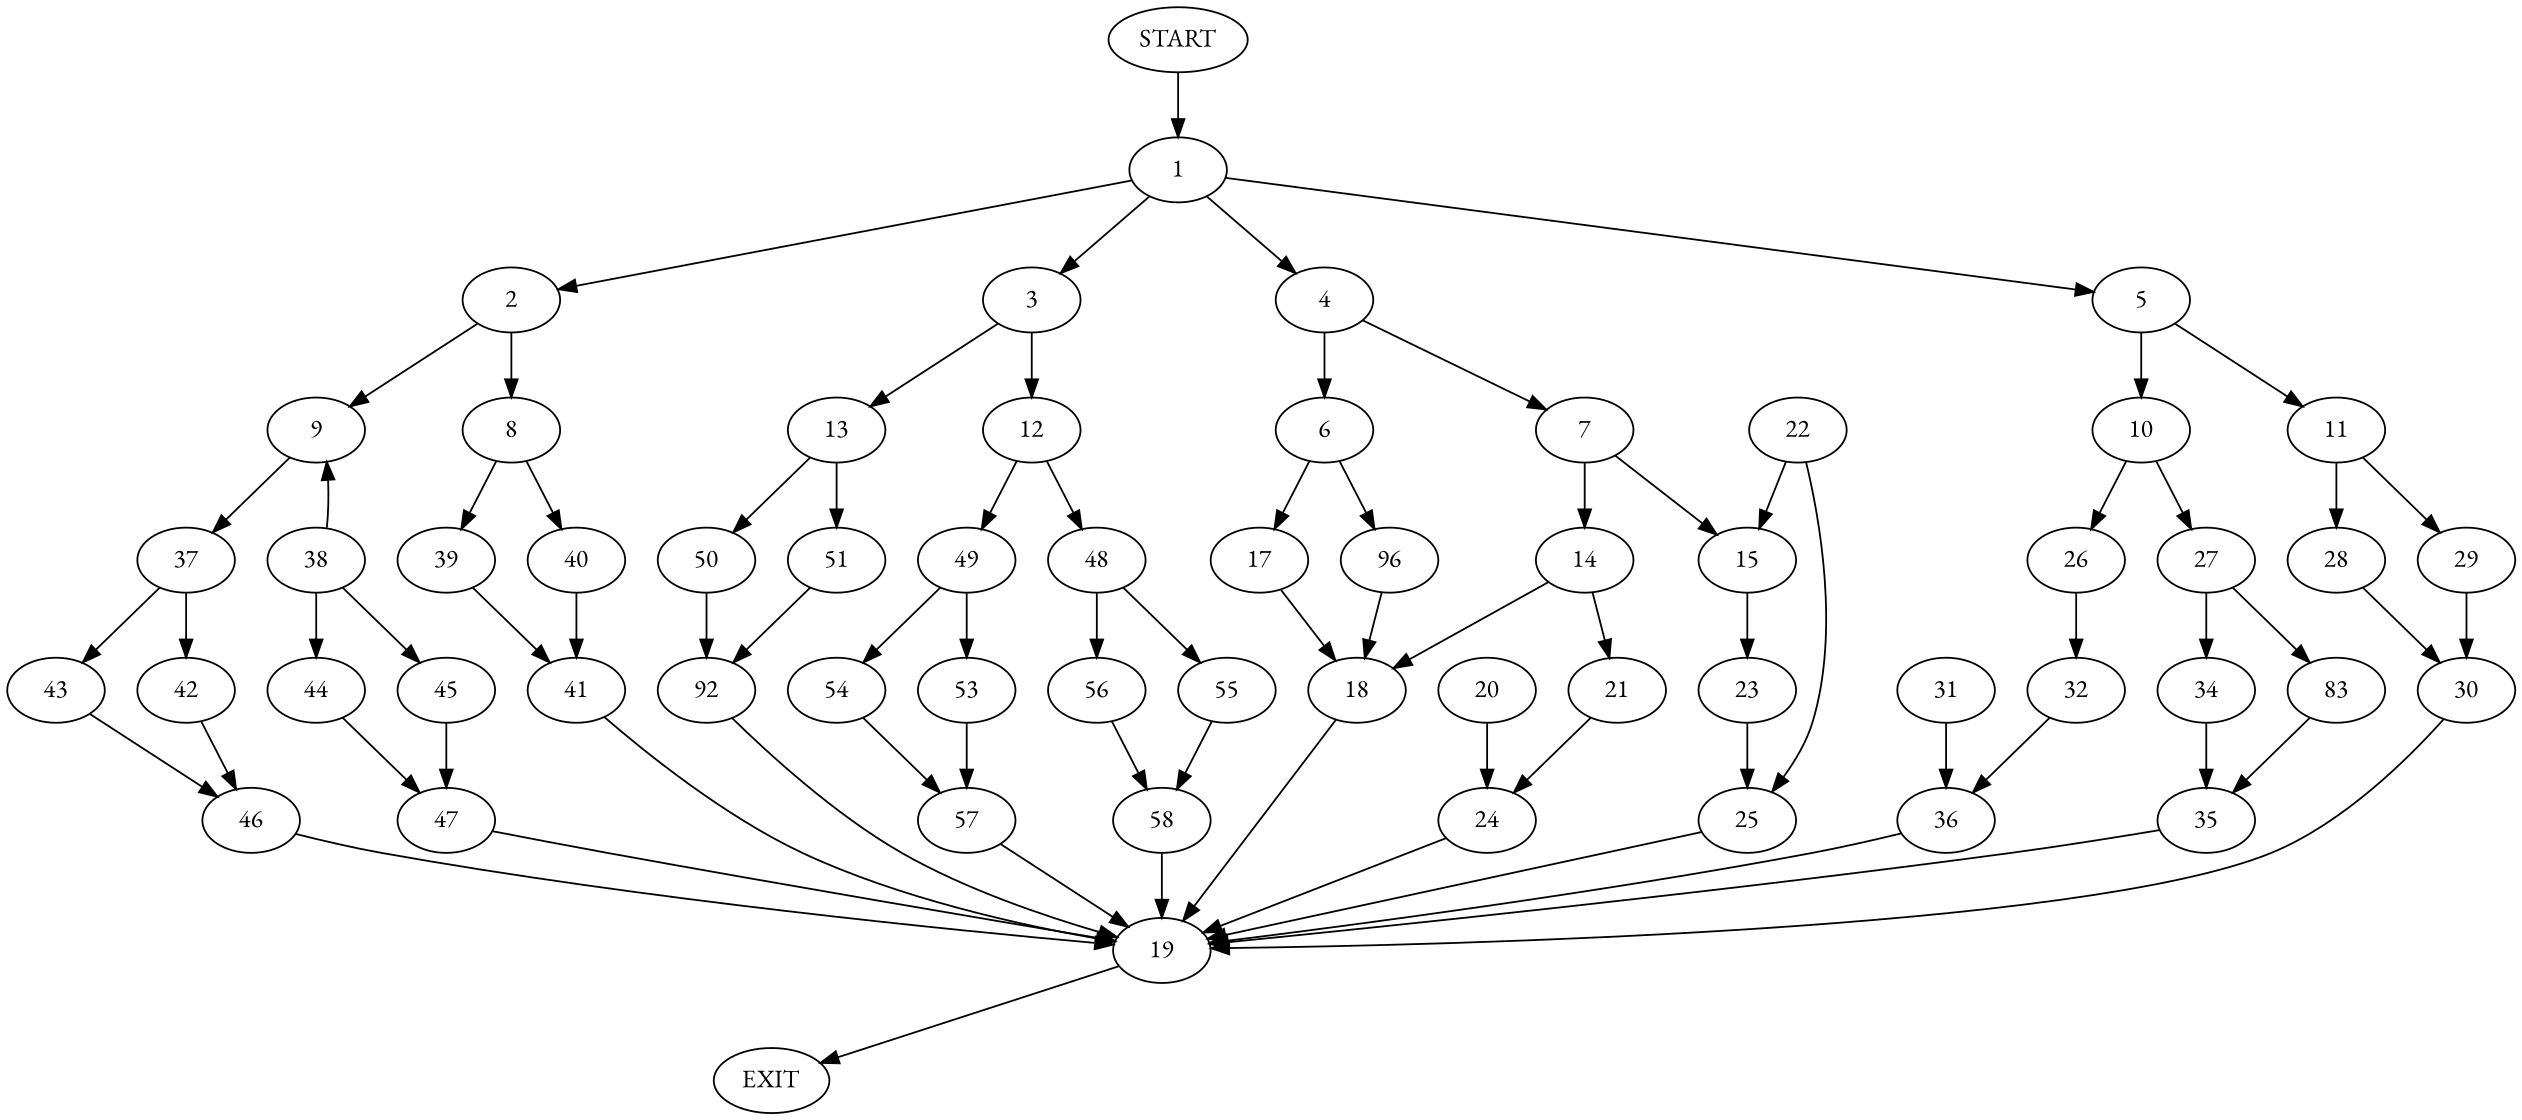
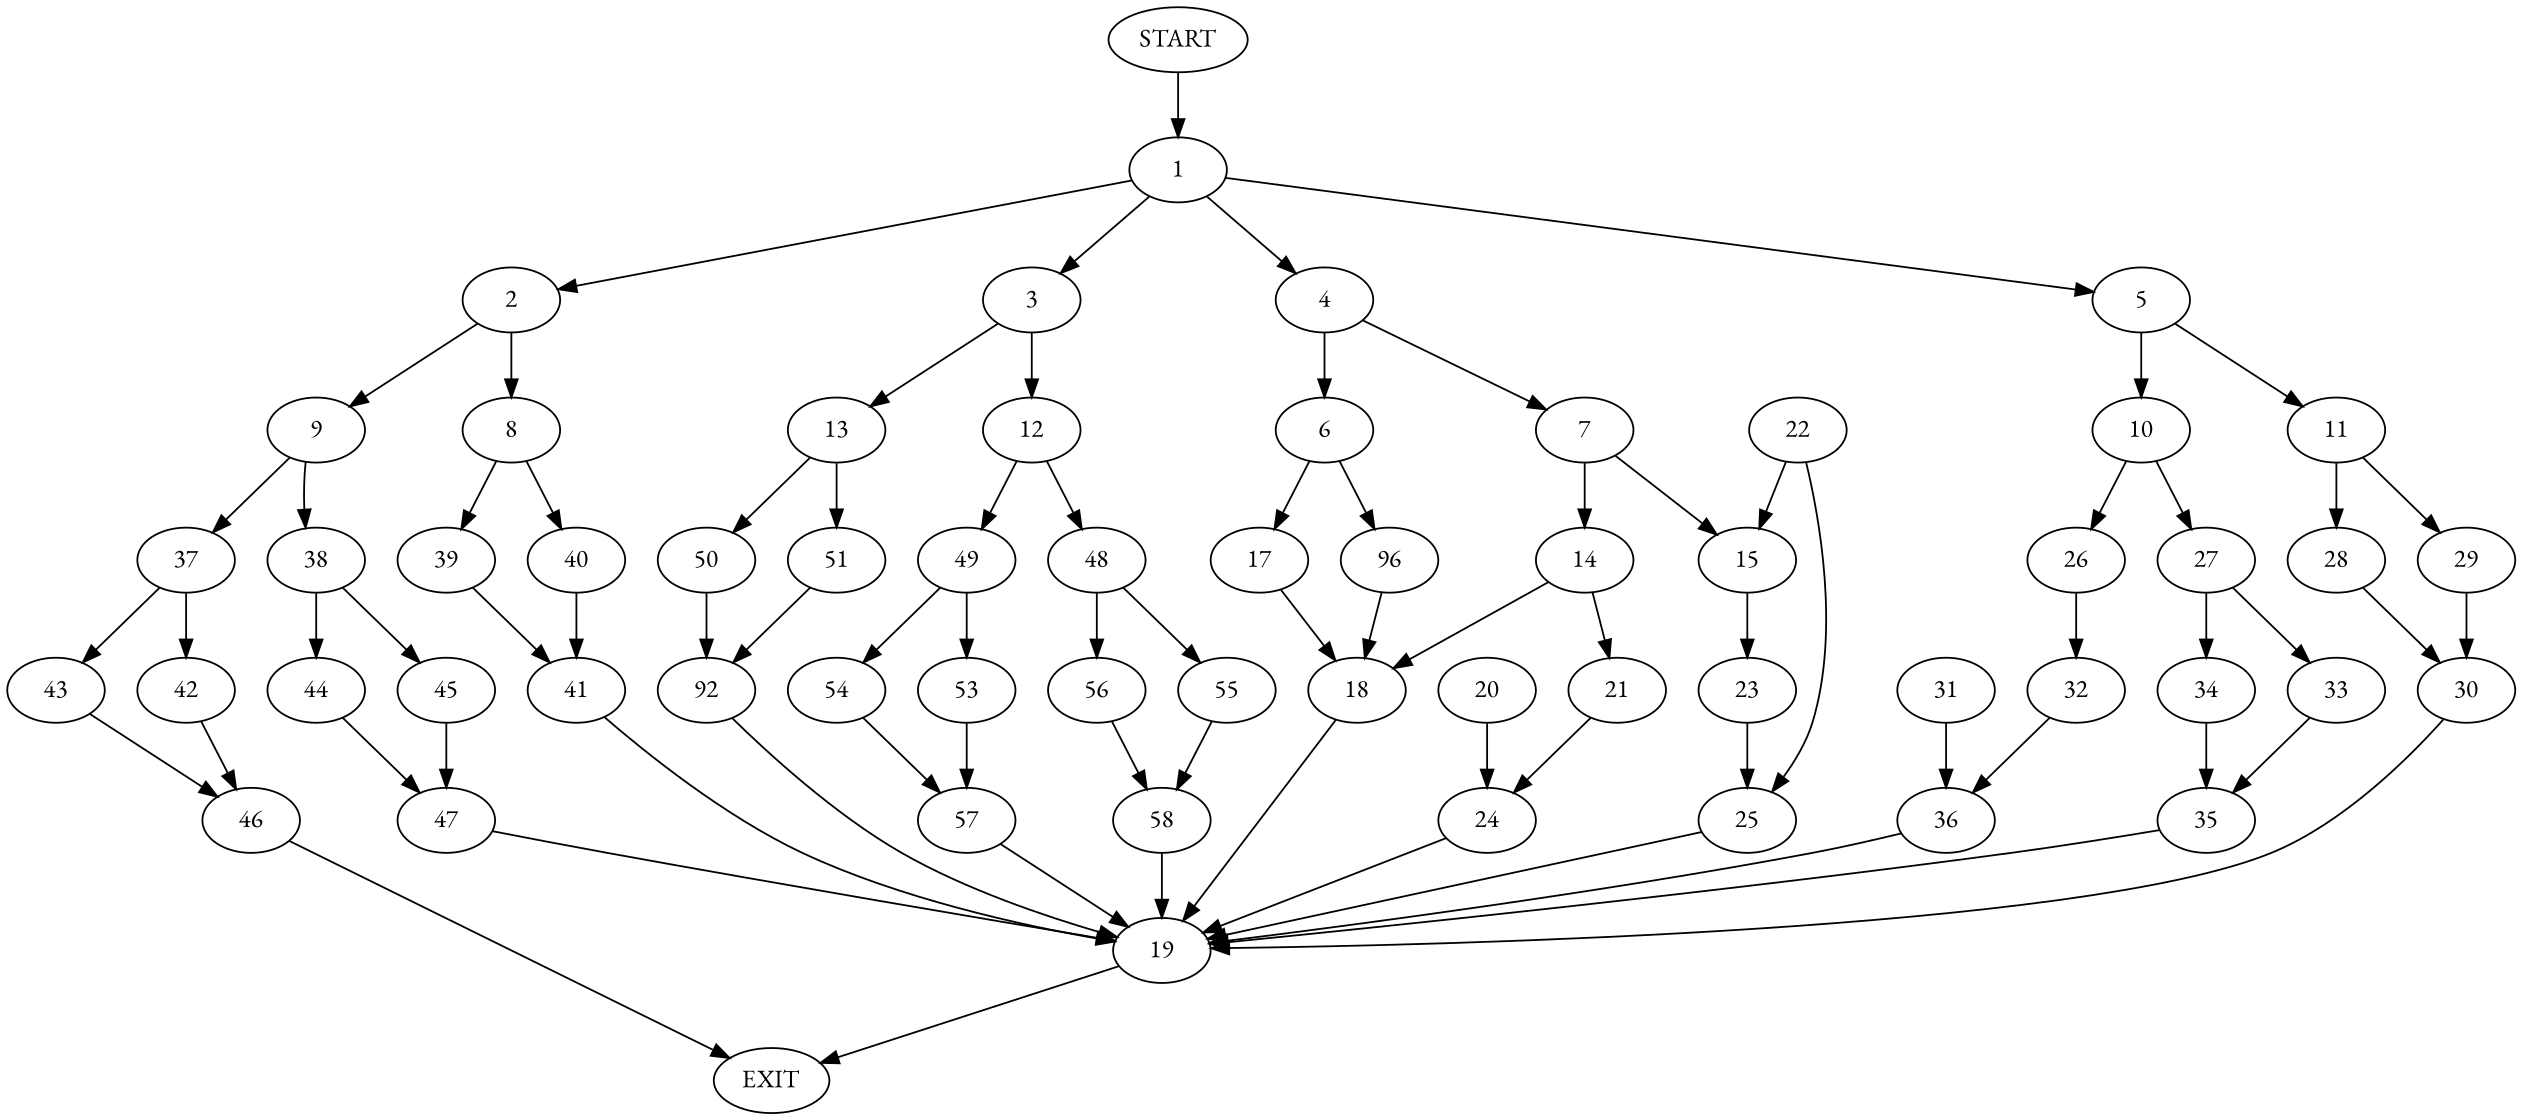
(328, 504) -> (304, 486)
(2336, 690) -> (2336, 690)
(694, 900) -> (501, 945)
